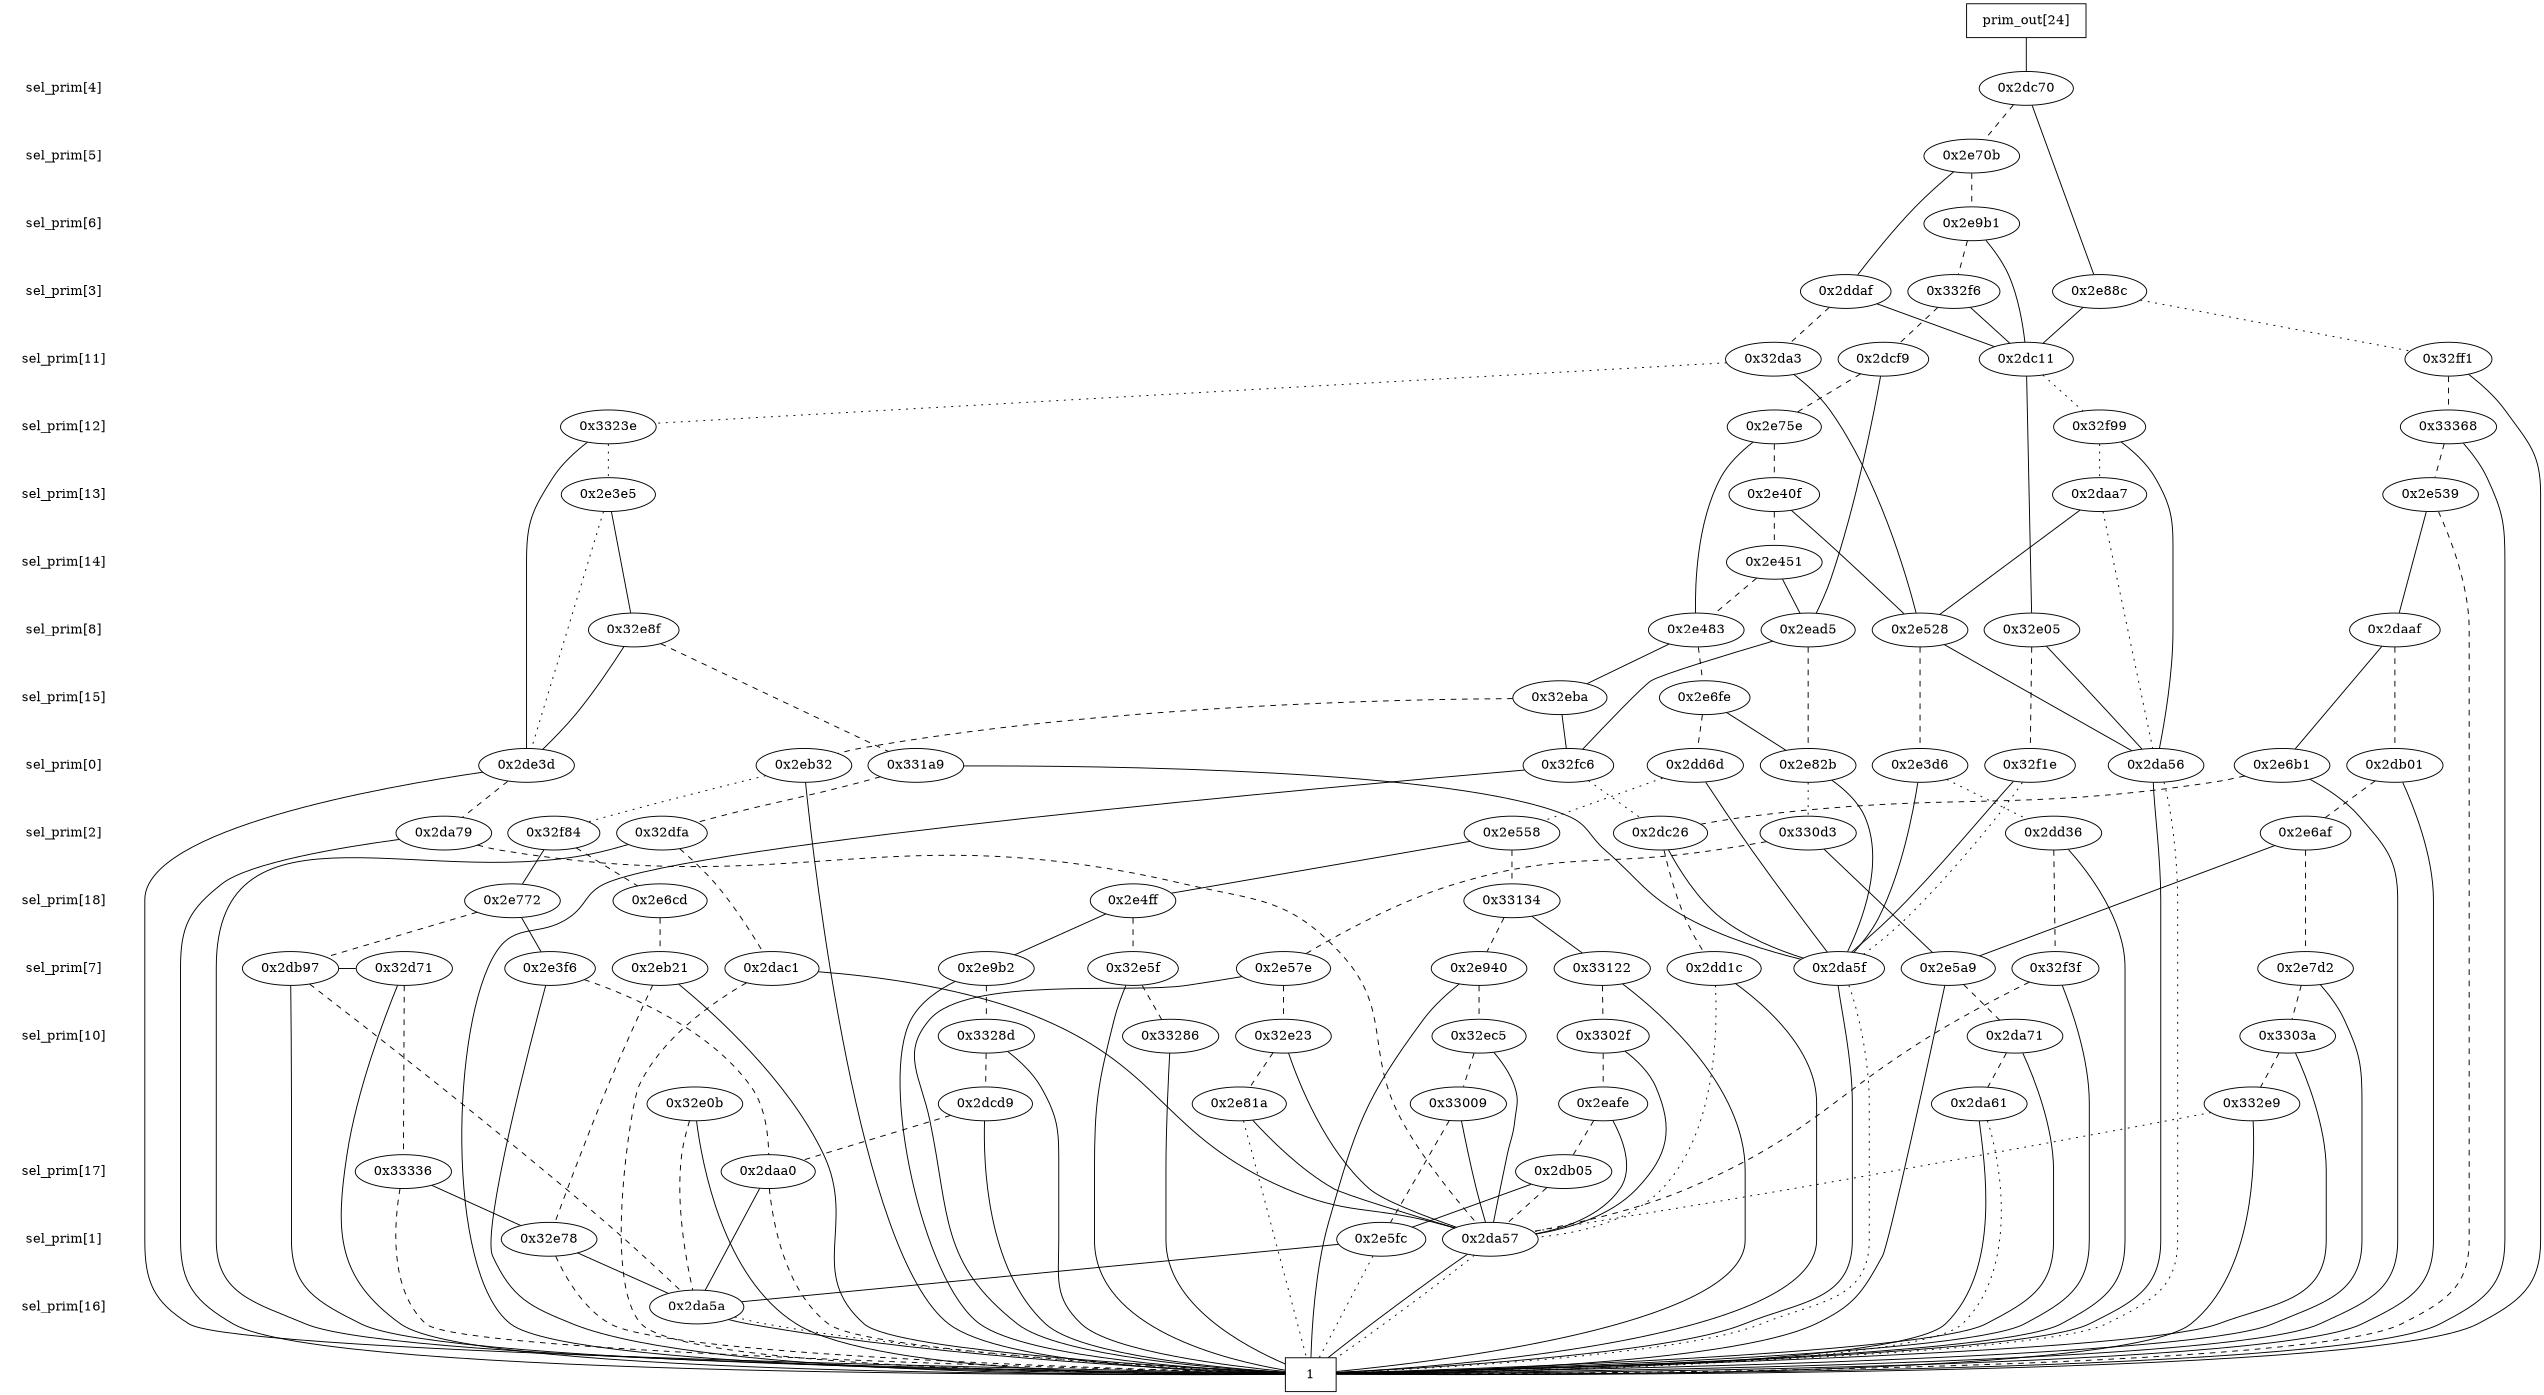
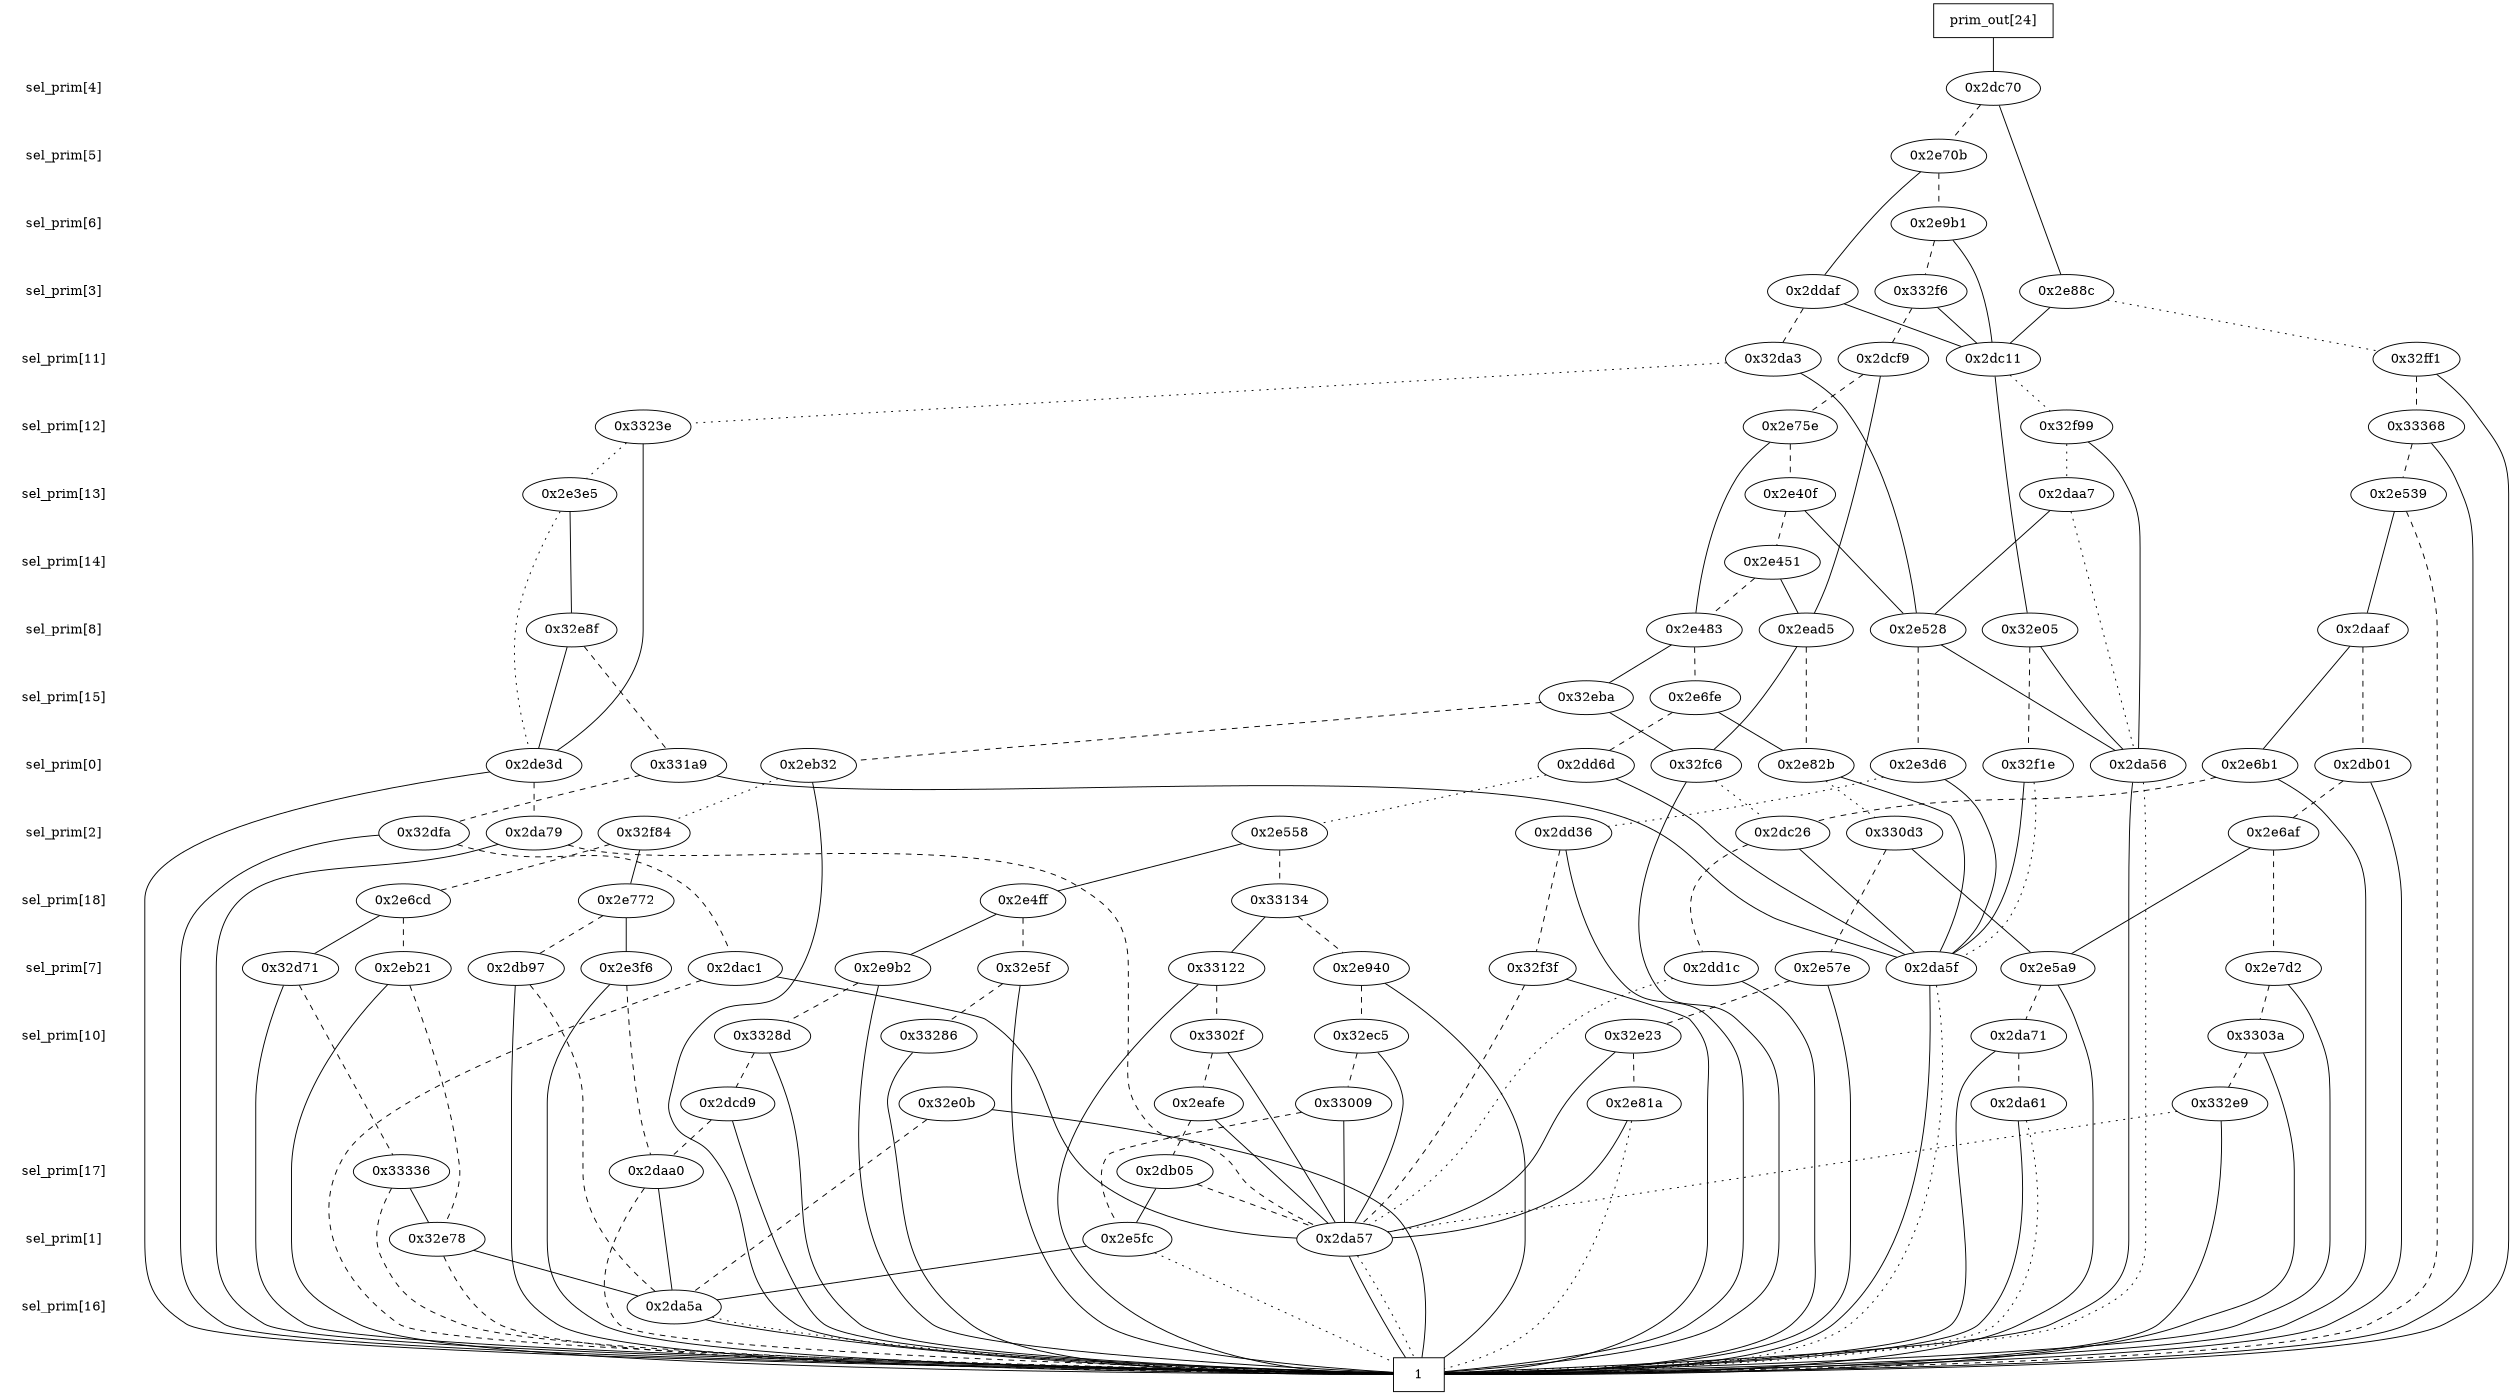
(347, 968) -> (347, 935)
